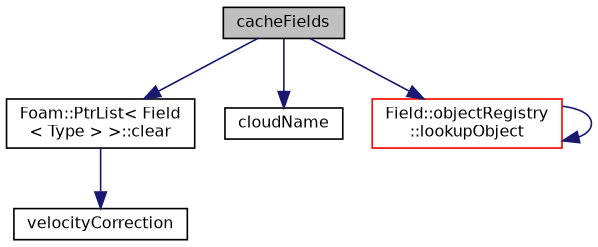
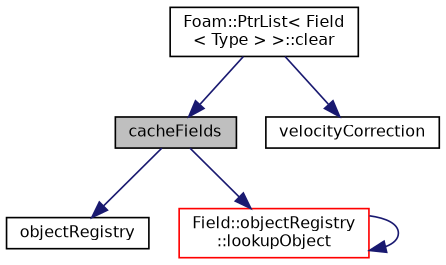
(208, 65) -> (222, 80)
(284, 124) -> (78, 233)
